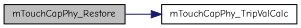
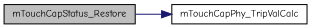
(65, 14) -> (70, 14)
